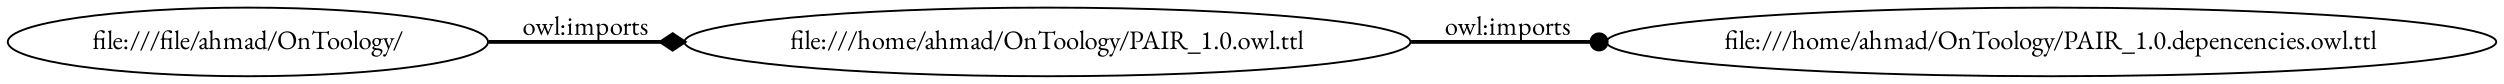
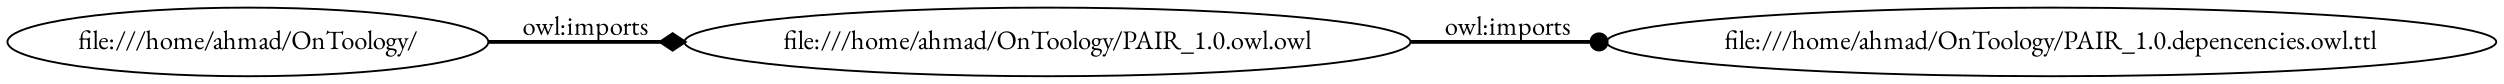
(248, 42) -> (248, 42)
(1047, 42) -> (1047, 42)
